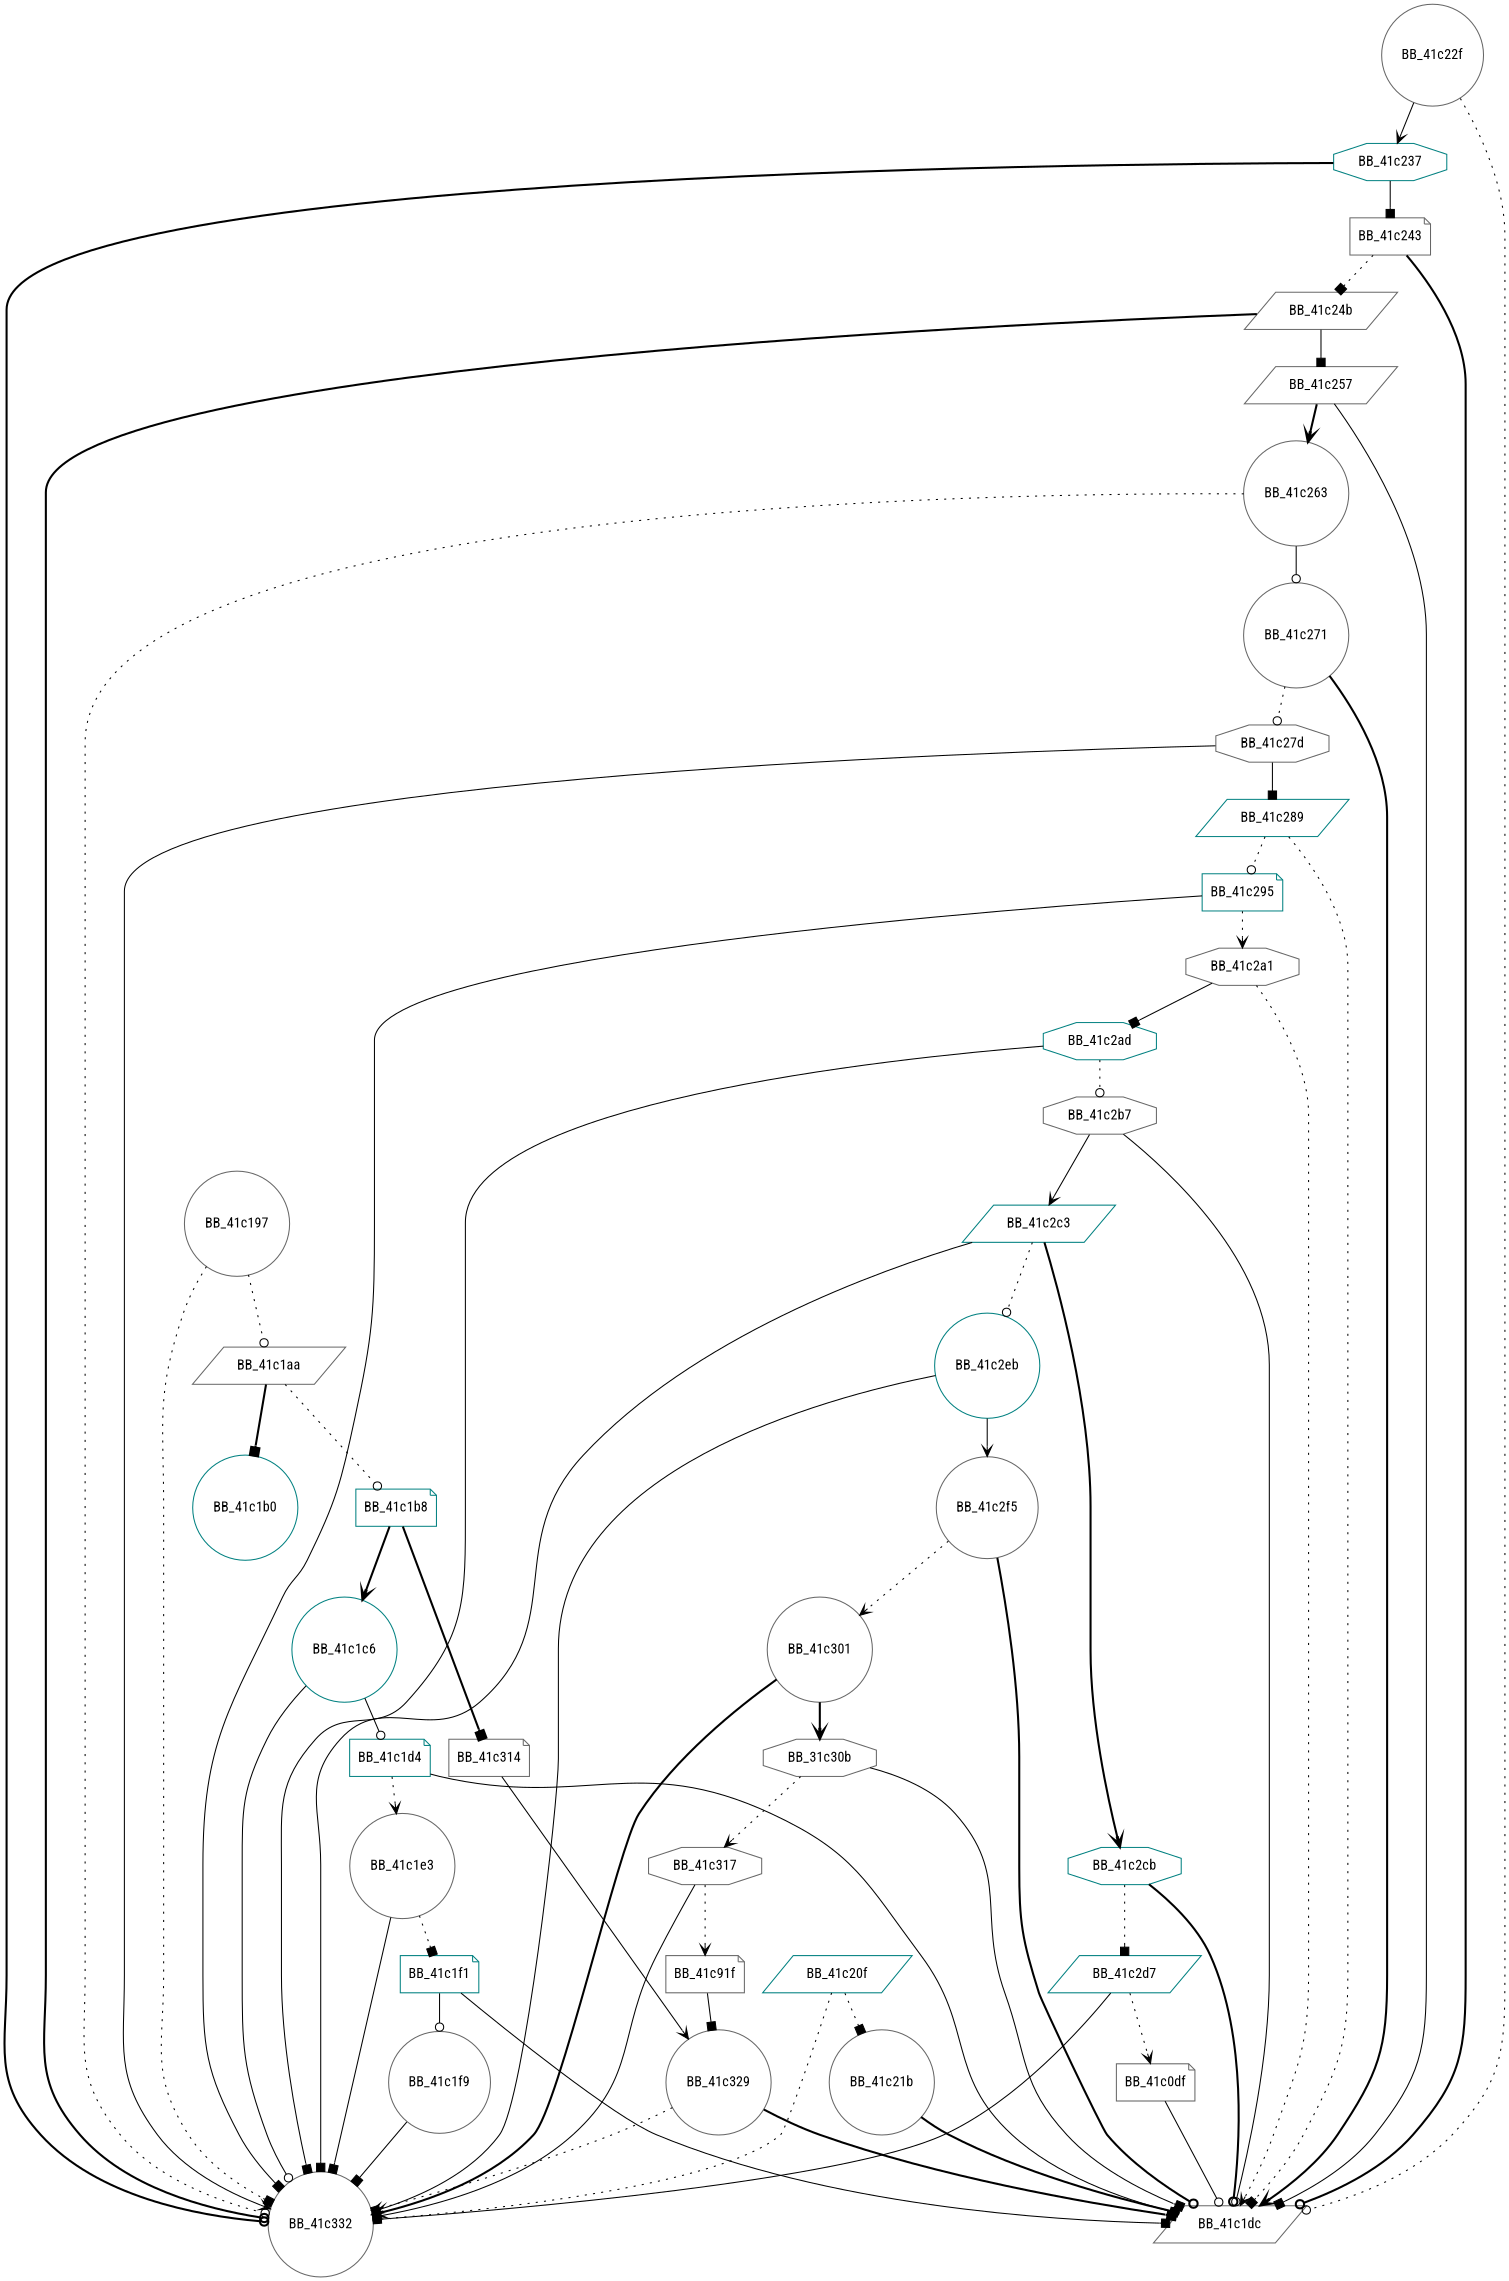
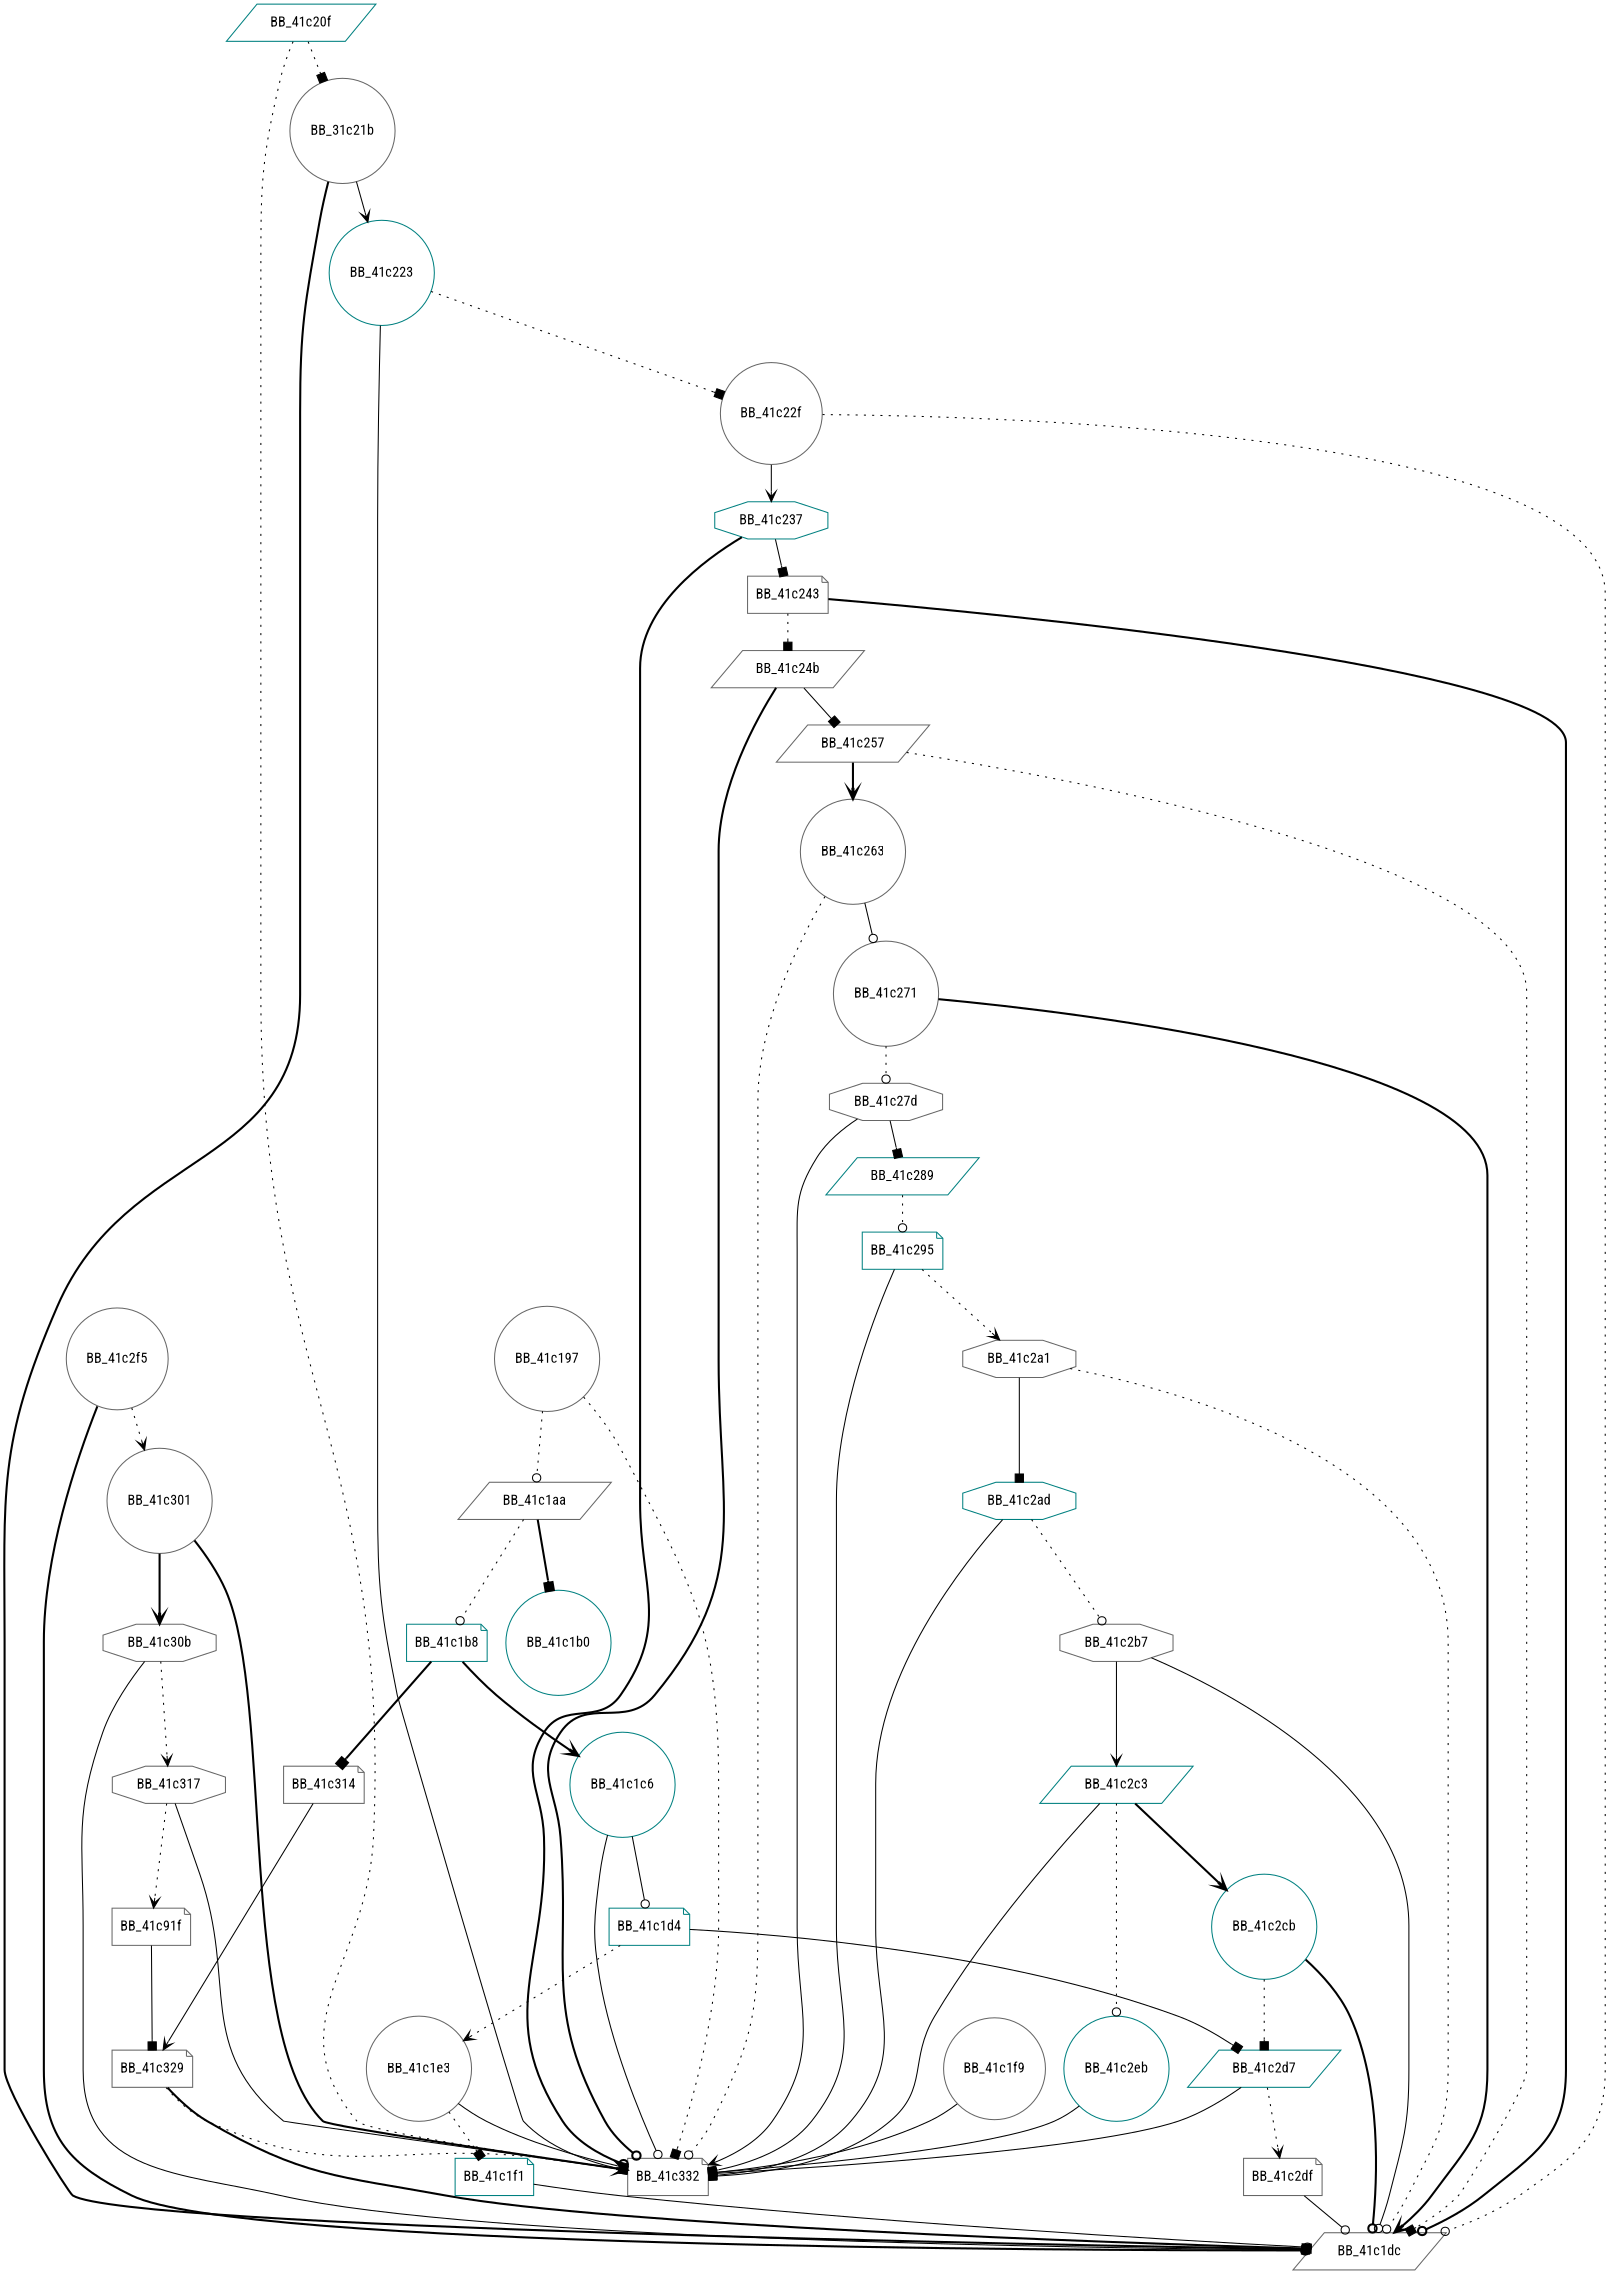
none -> (382, 273)
(1426, 1321) -> (1527, 1285)
(987, 1432) -> none
(1348, 1522) -> none
(1309, 1590) -> (1448, 1690)
(820, 1758) -> (160, 1643)
(1125, 1866) -> (1264, 1927)
(868, 1884) -> (953, 1959)
(440, 2008) -> none
(719, 2082) -> (152, 2069)
(882, 2082) -> (342, 131)
(1156, 2082) -> (1283, 2177)
(804, 2181) -> (918, 2222)
(321, 2224) -> (668, 2177)
